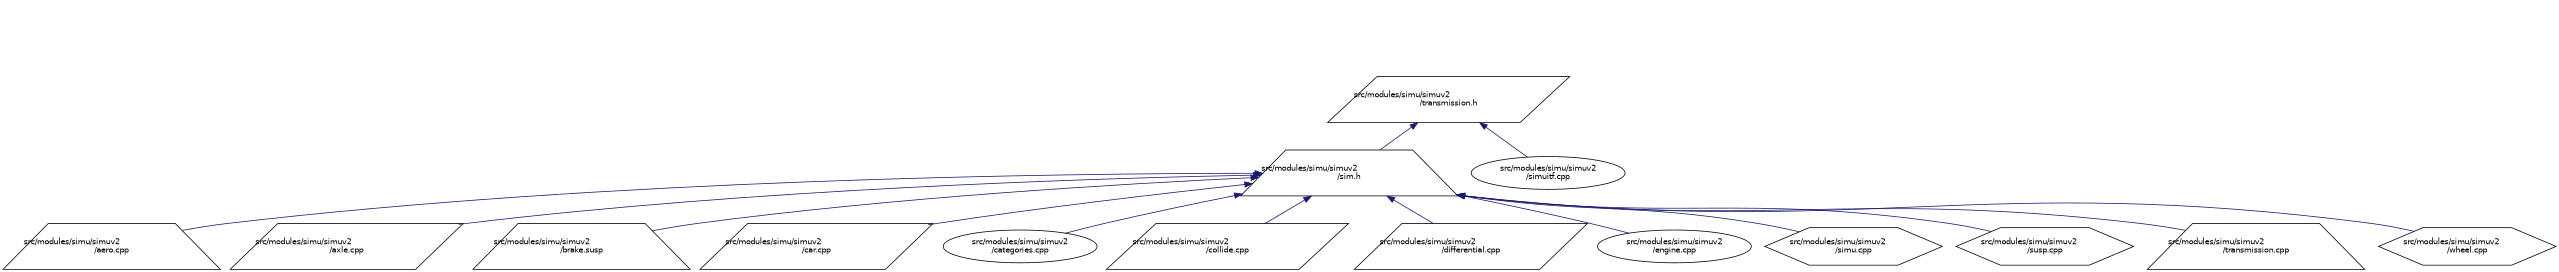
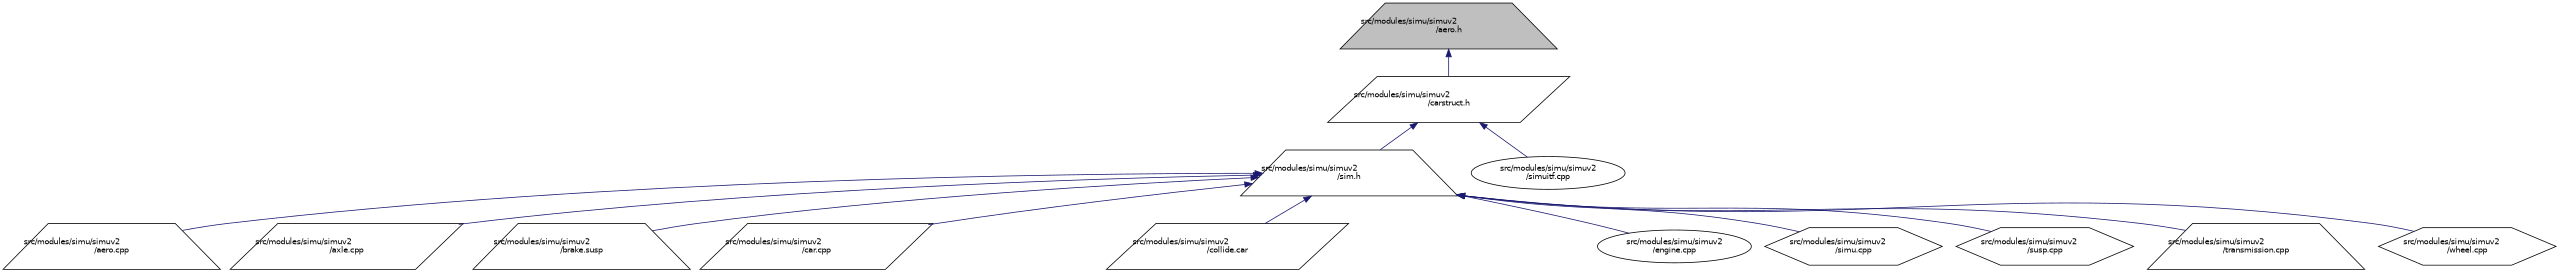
none -> (1449, 26)
(1449, 99) -> (1449, 99)
(1020, 246) -> none
(1228, 246) -> (1228, 246)
(1471, 246) -> none
